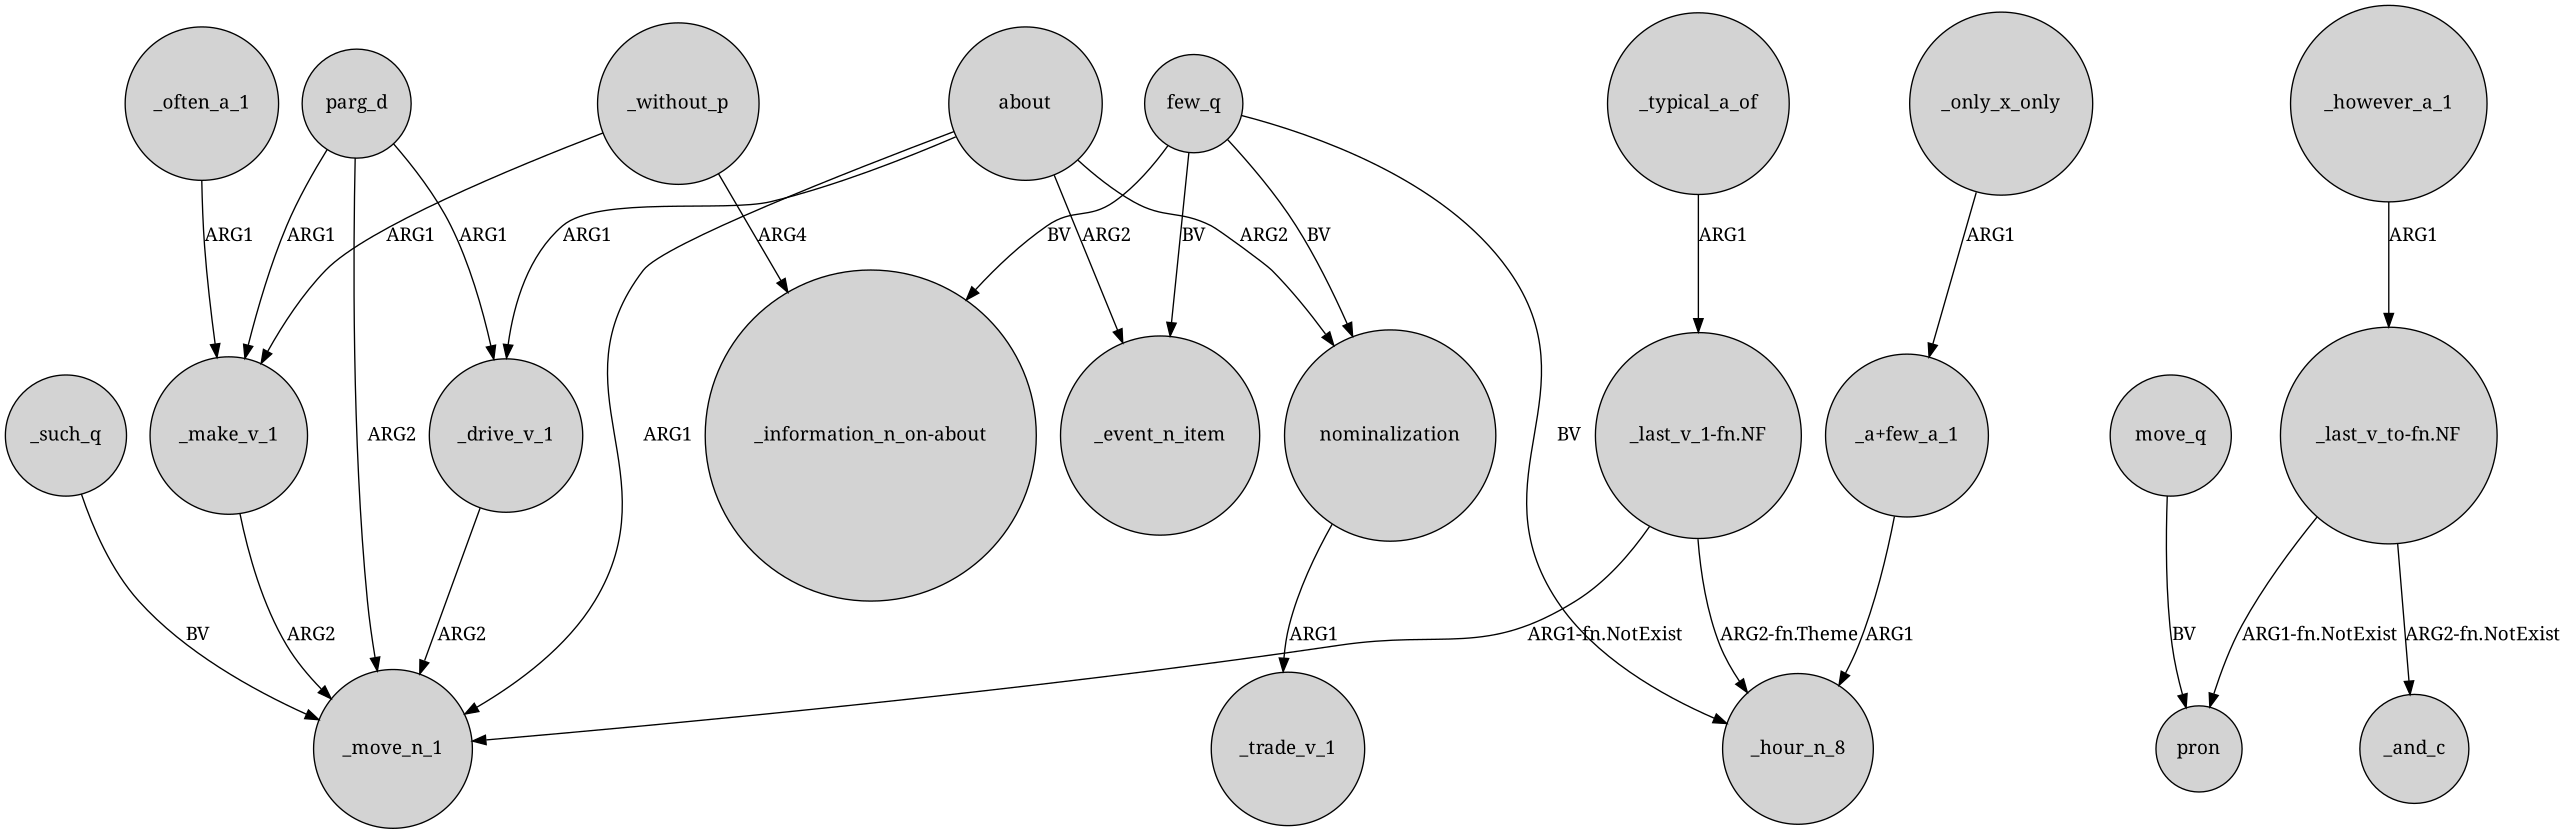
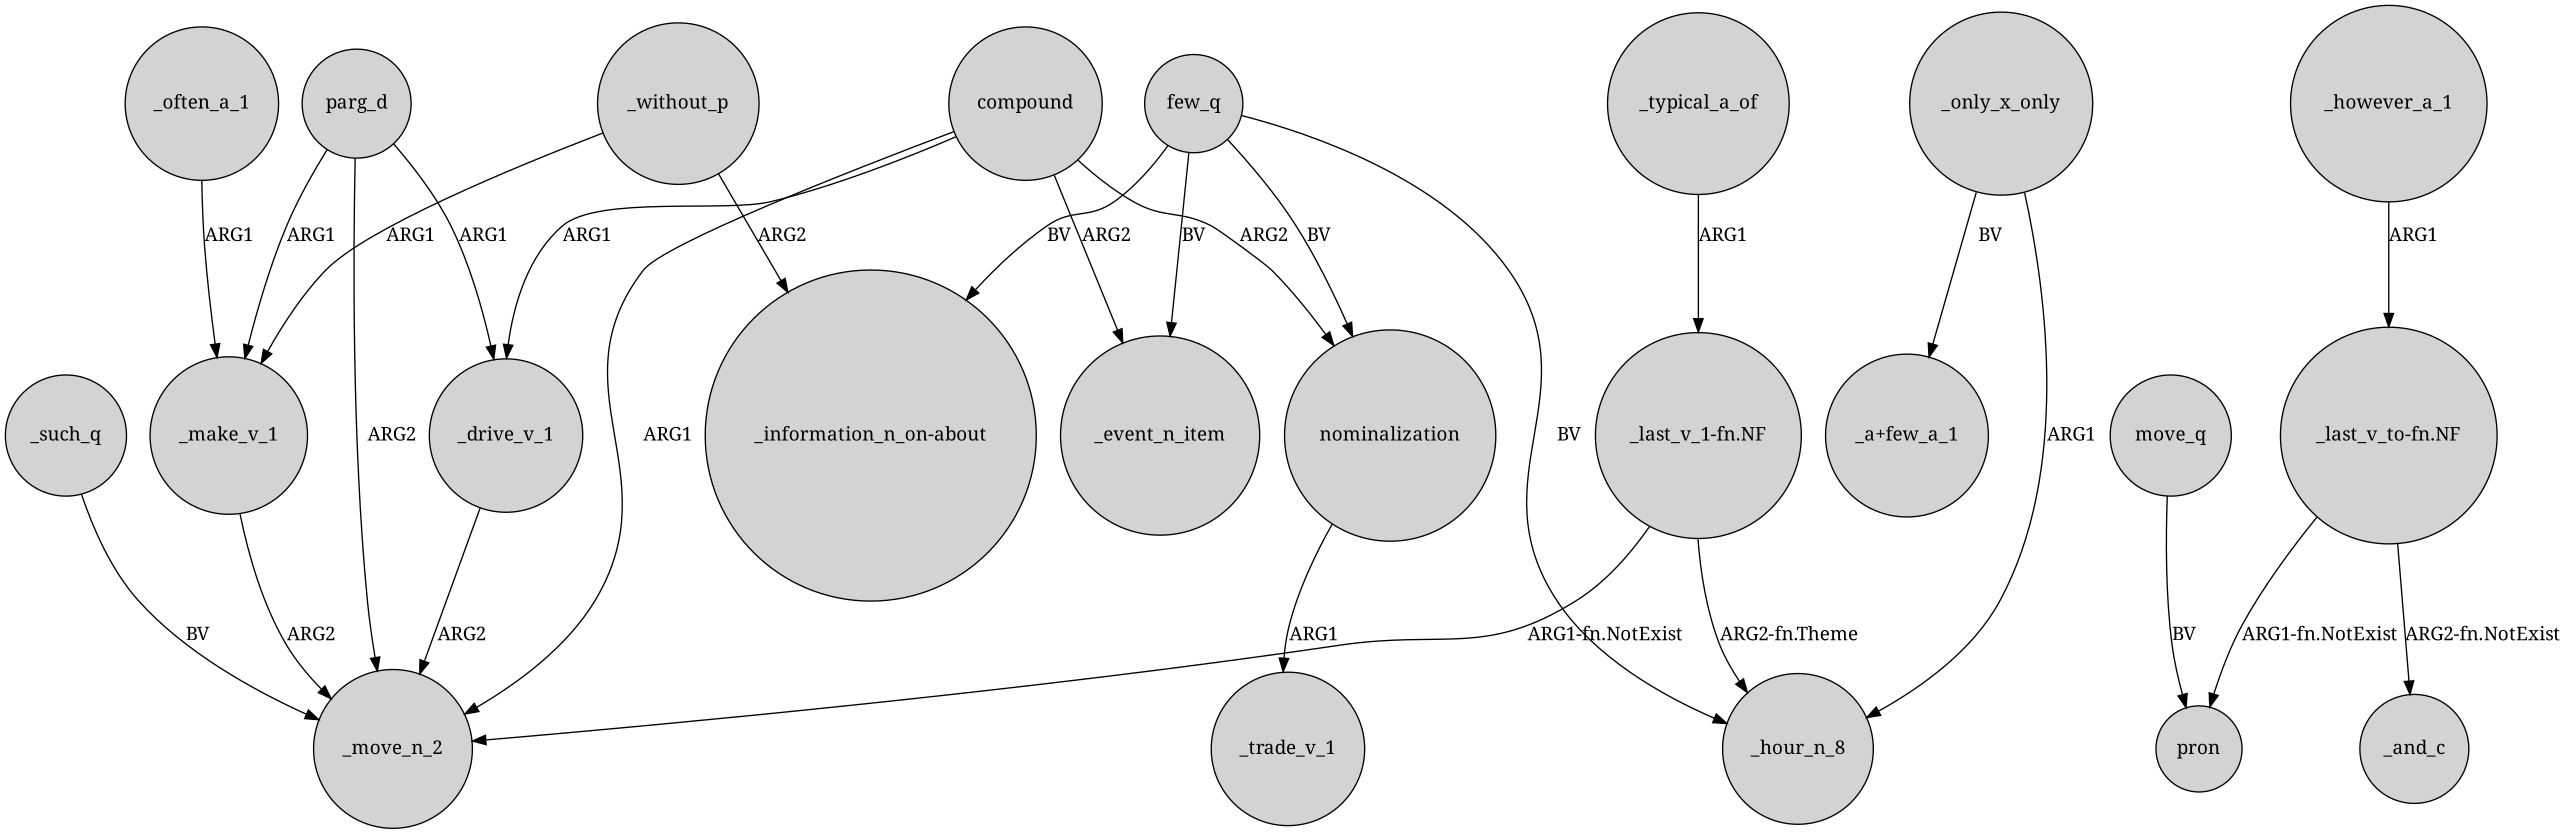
(1026, 104) -> (1026, 104)
(783, 236) -> (783, 236)
(1991, 236) -> (1991, 236)
(1875, 596) -> (2039, 482)
(393, 749) -> (393, 749)
